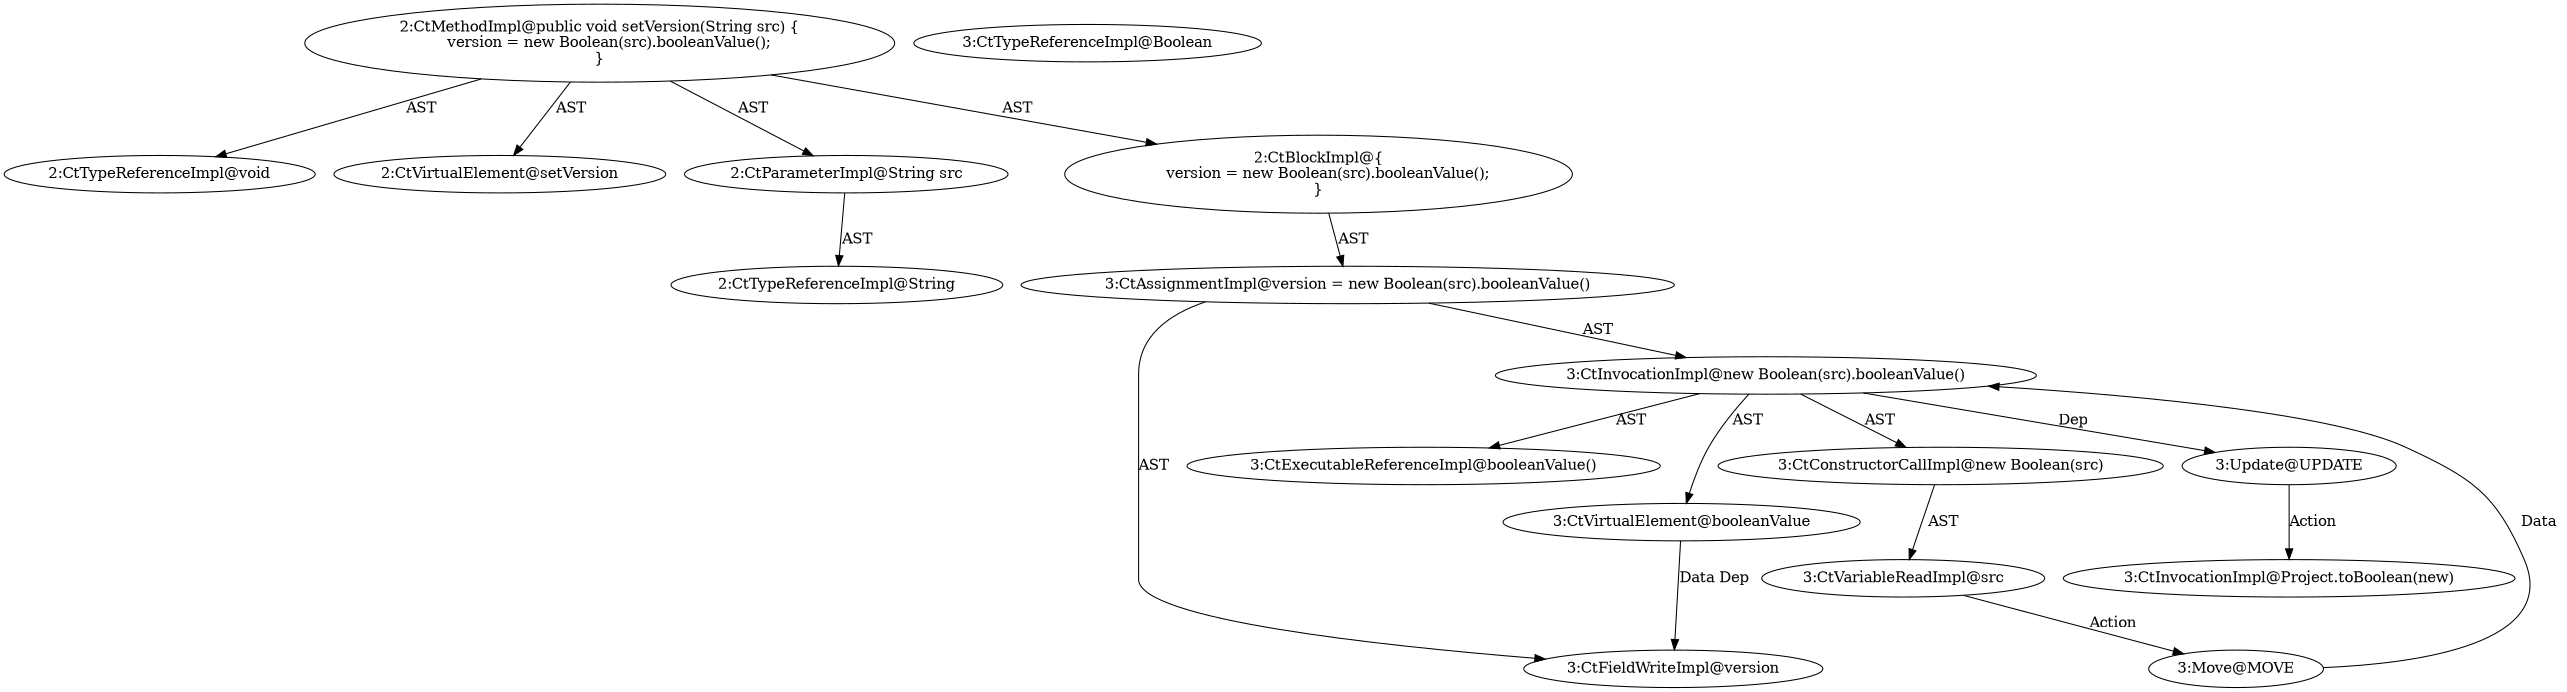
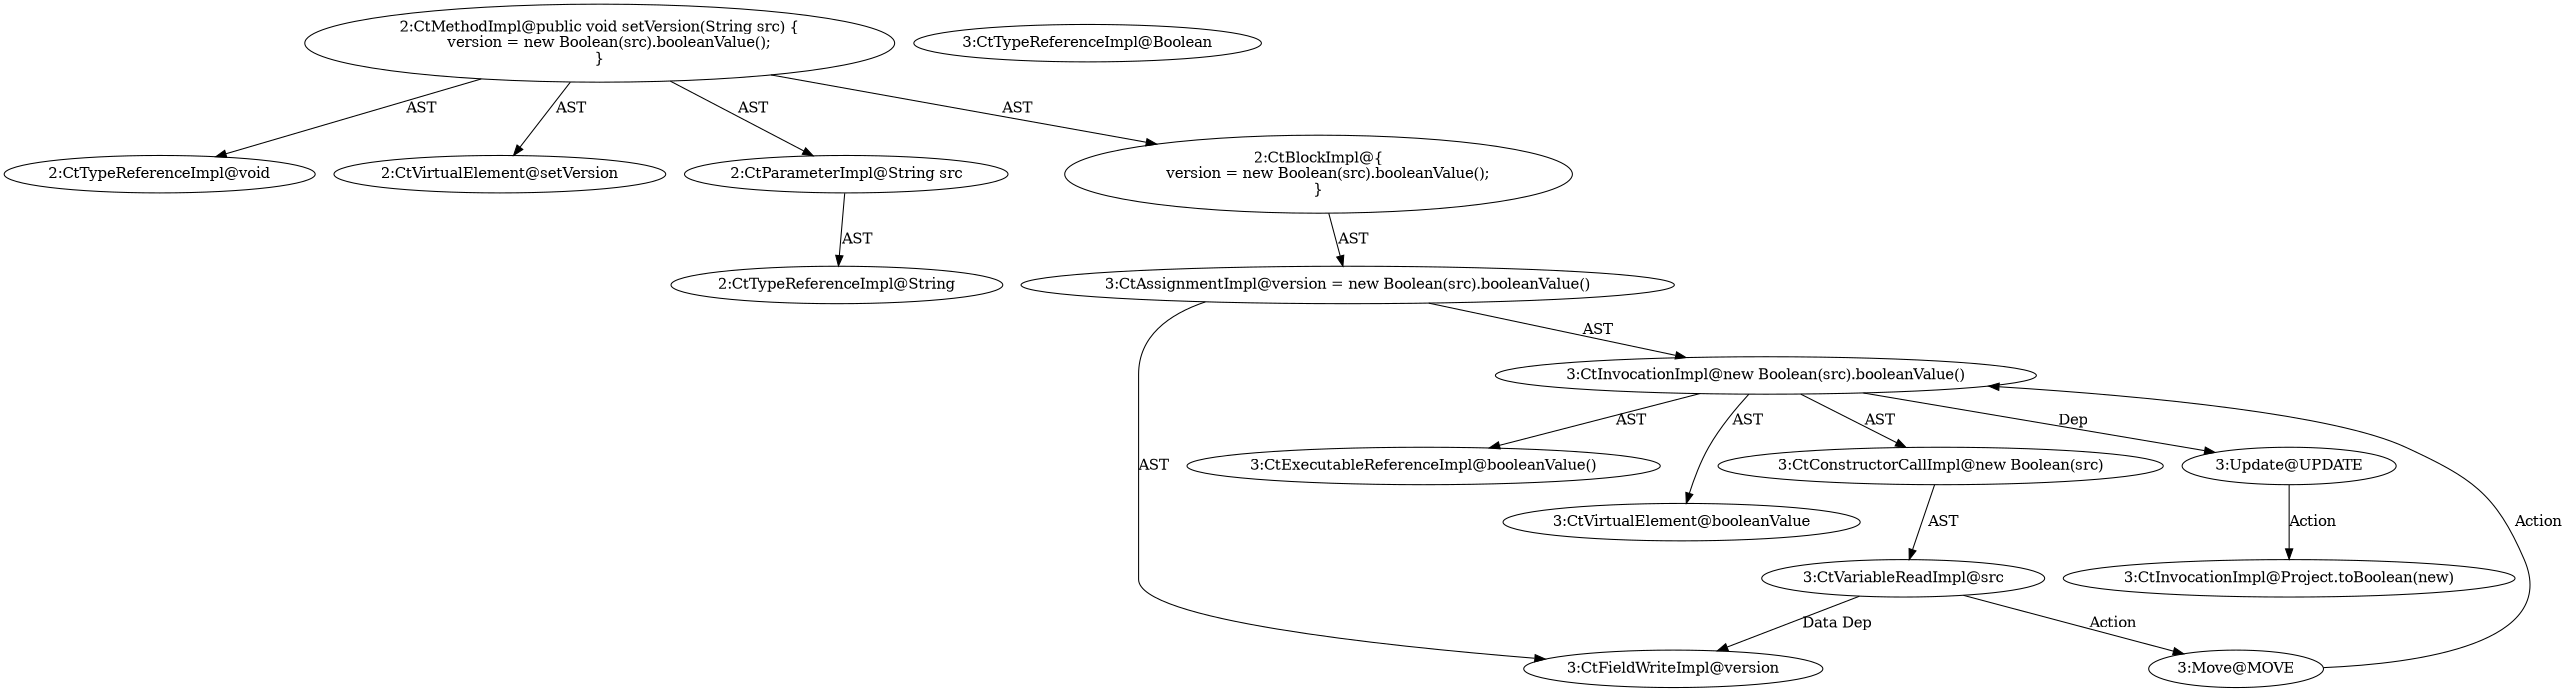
(2539, 522) -> (2539, 522)
(1678, 590) -> (1793, 622)
